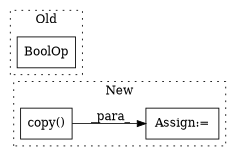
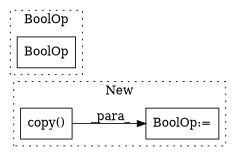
(46, 20) -> (46, 20)
(182, 124) -> (182, 124)
